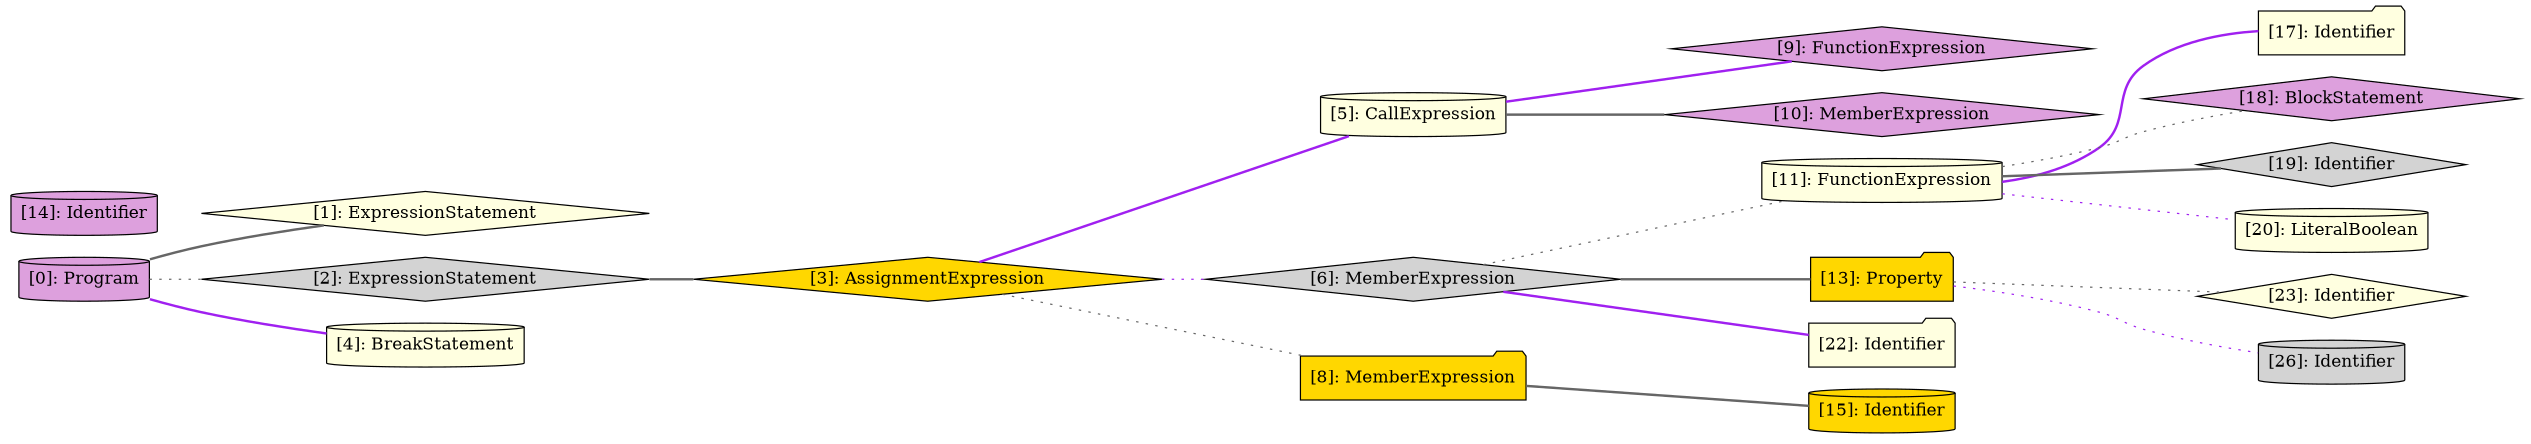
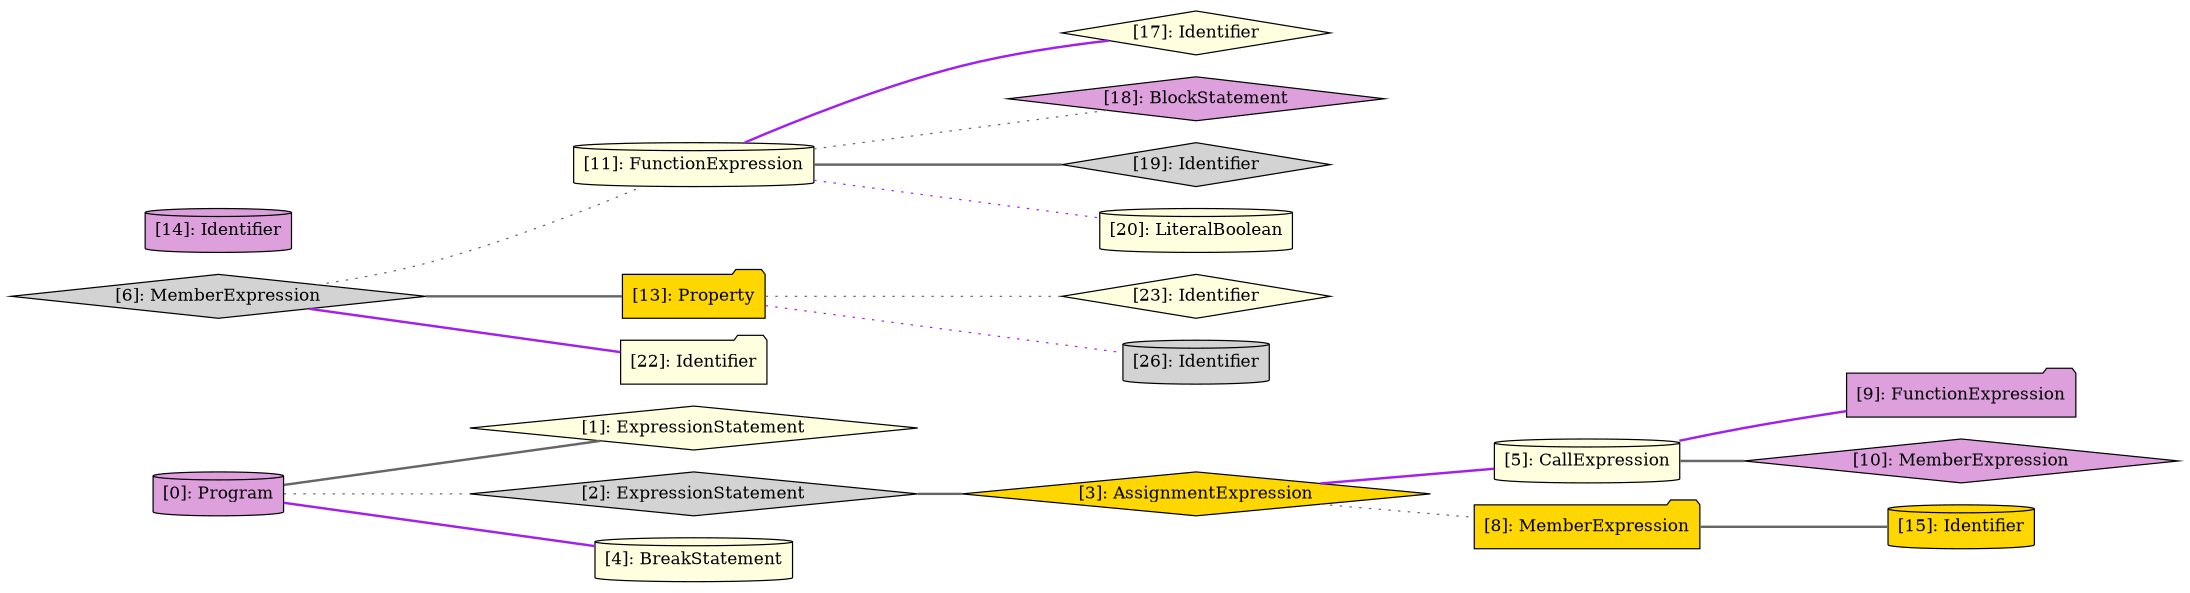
(2332, 33) -> (1196, 33)
(1882, 49) -> (1961, 395)
(1184, 279) -> none
